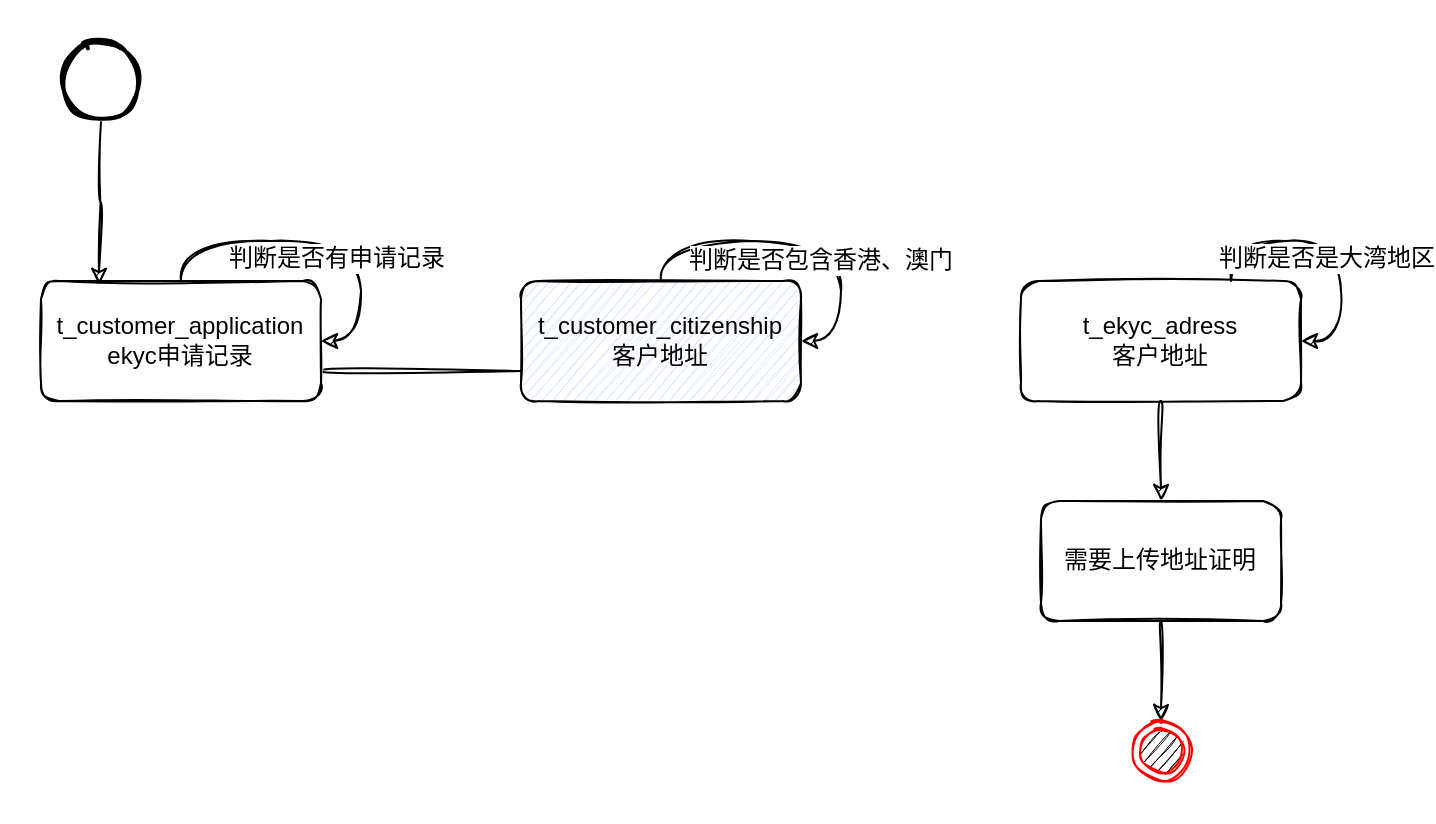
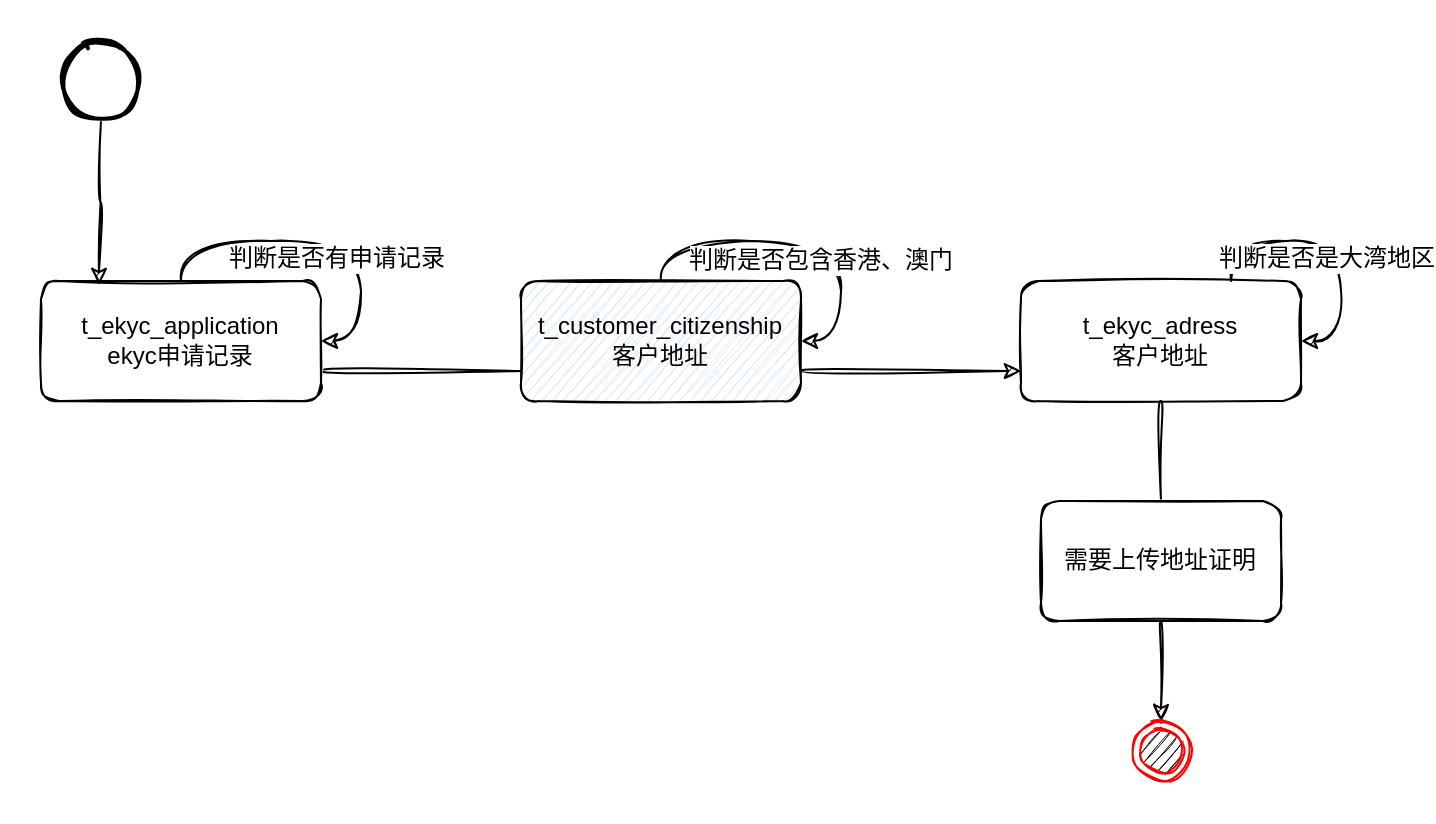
(181, 341) -> (181, 341)
none -> (908, 371)
(1161, 482) -> (1161, 487)
